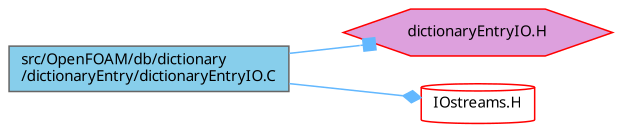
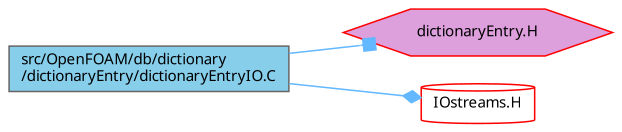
(478, 33) -> (478, 33)
